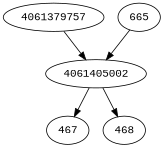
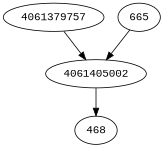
(68, 130) -> none
